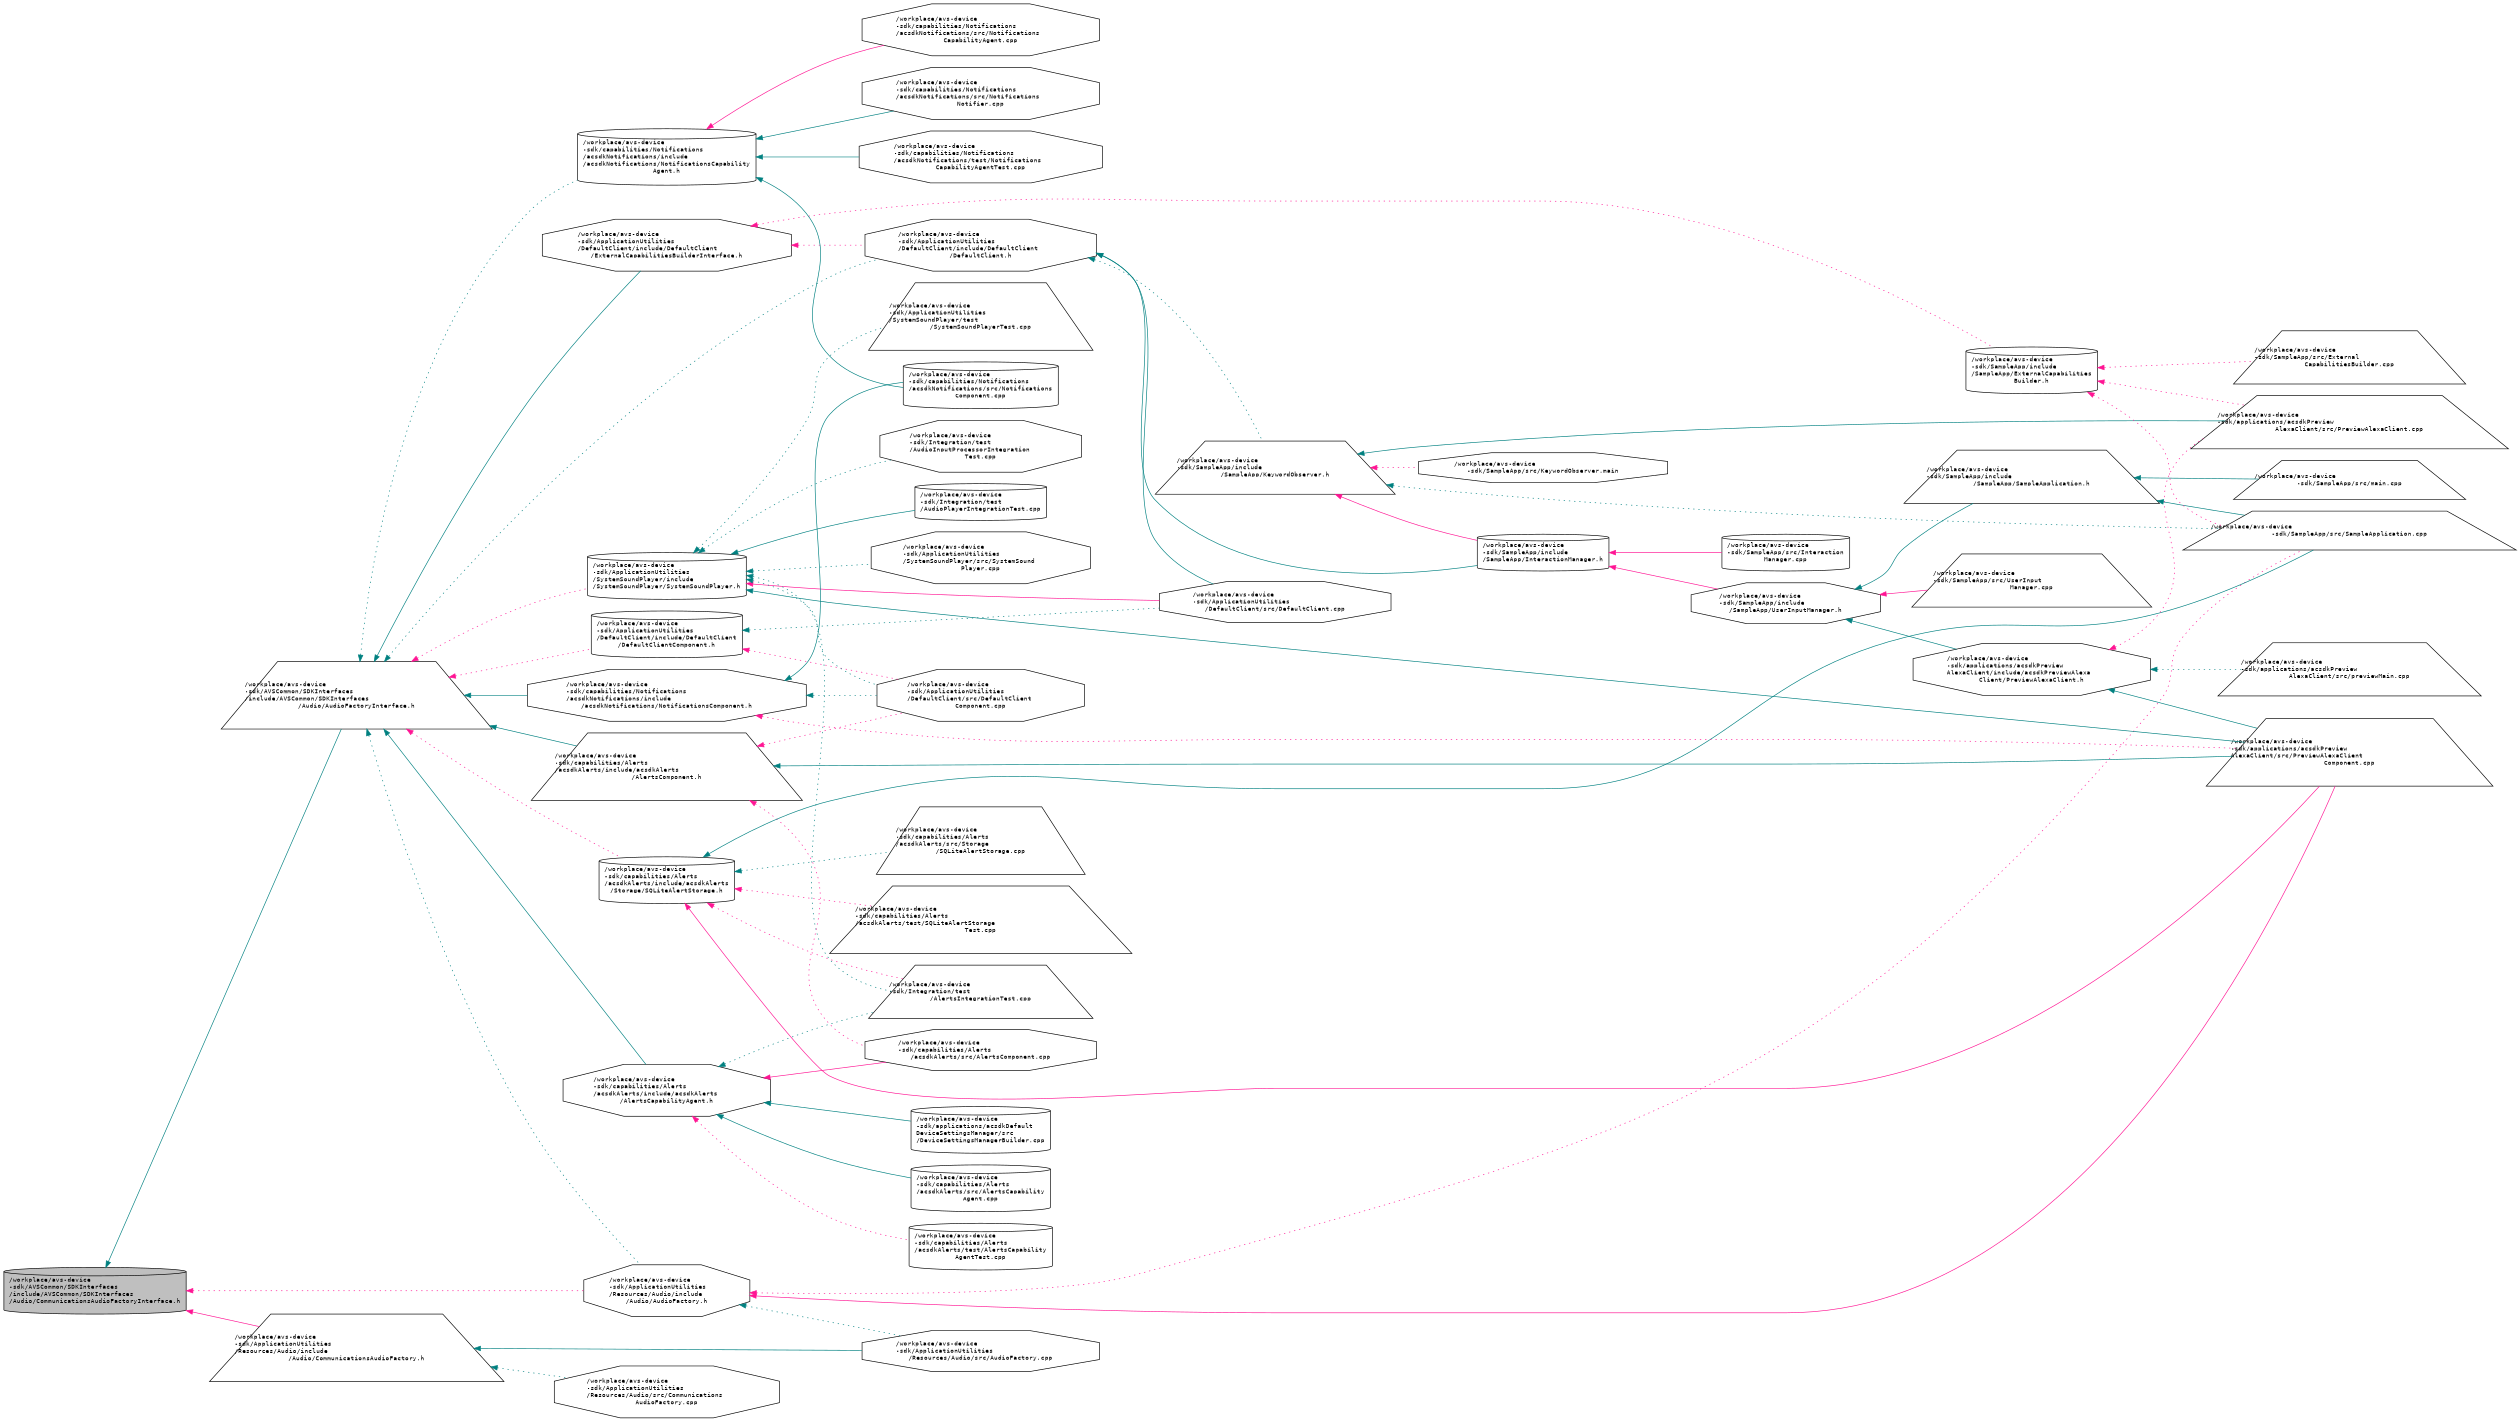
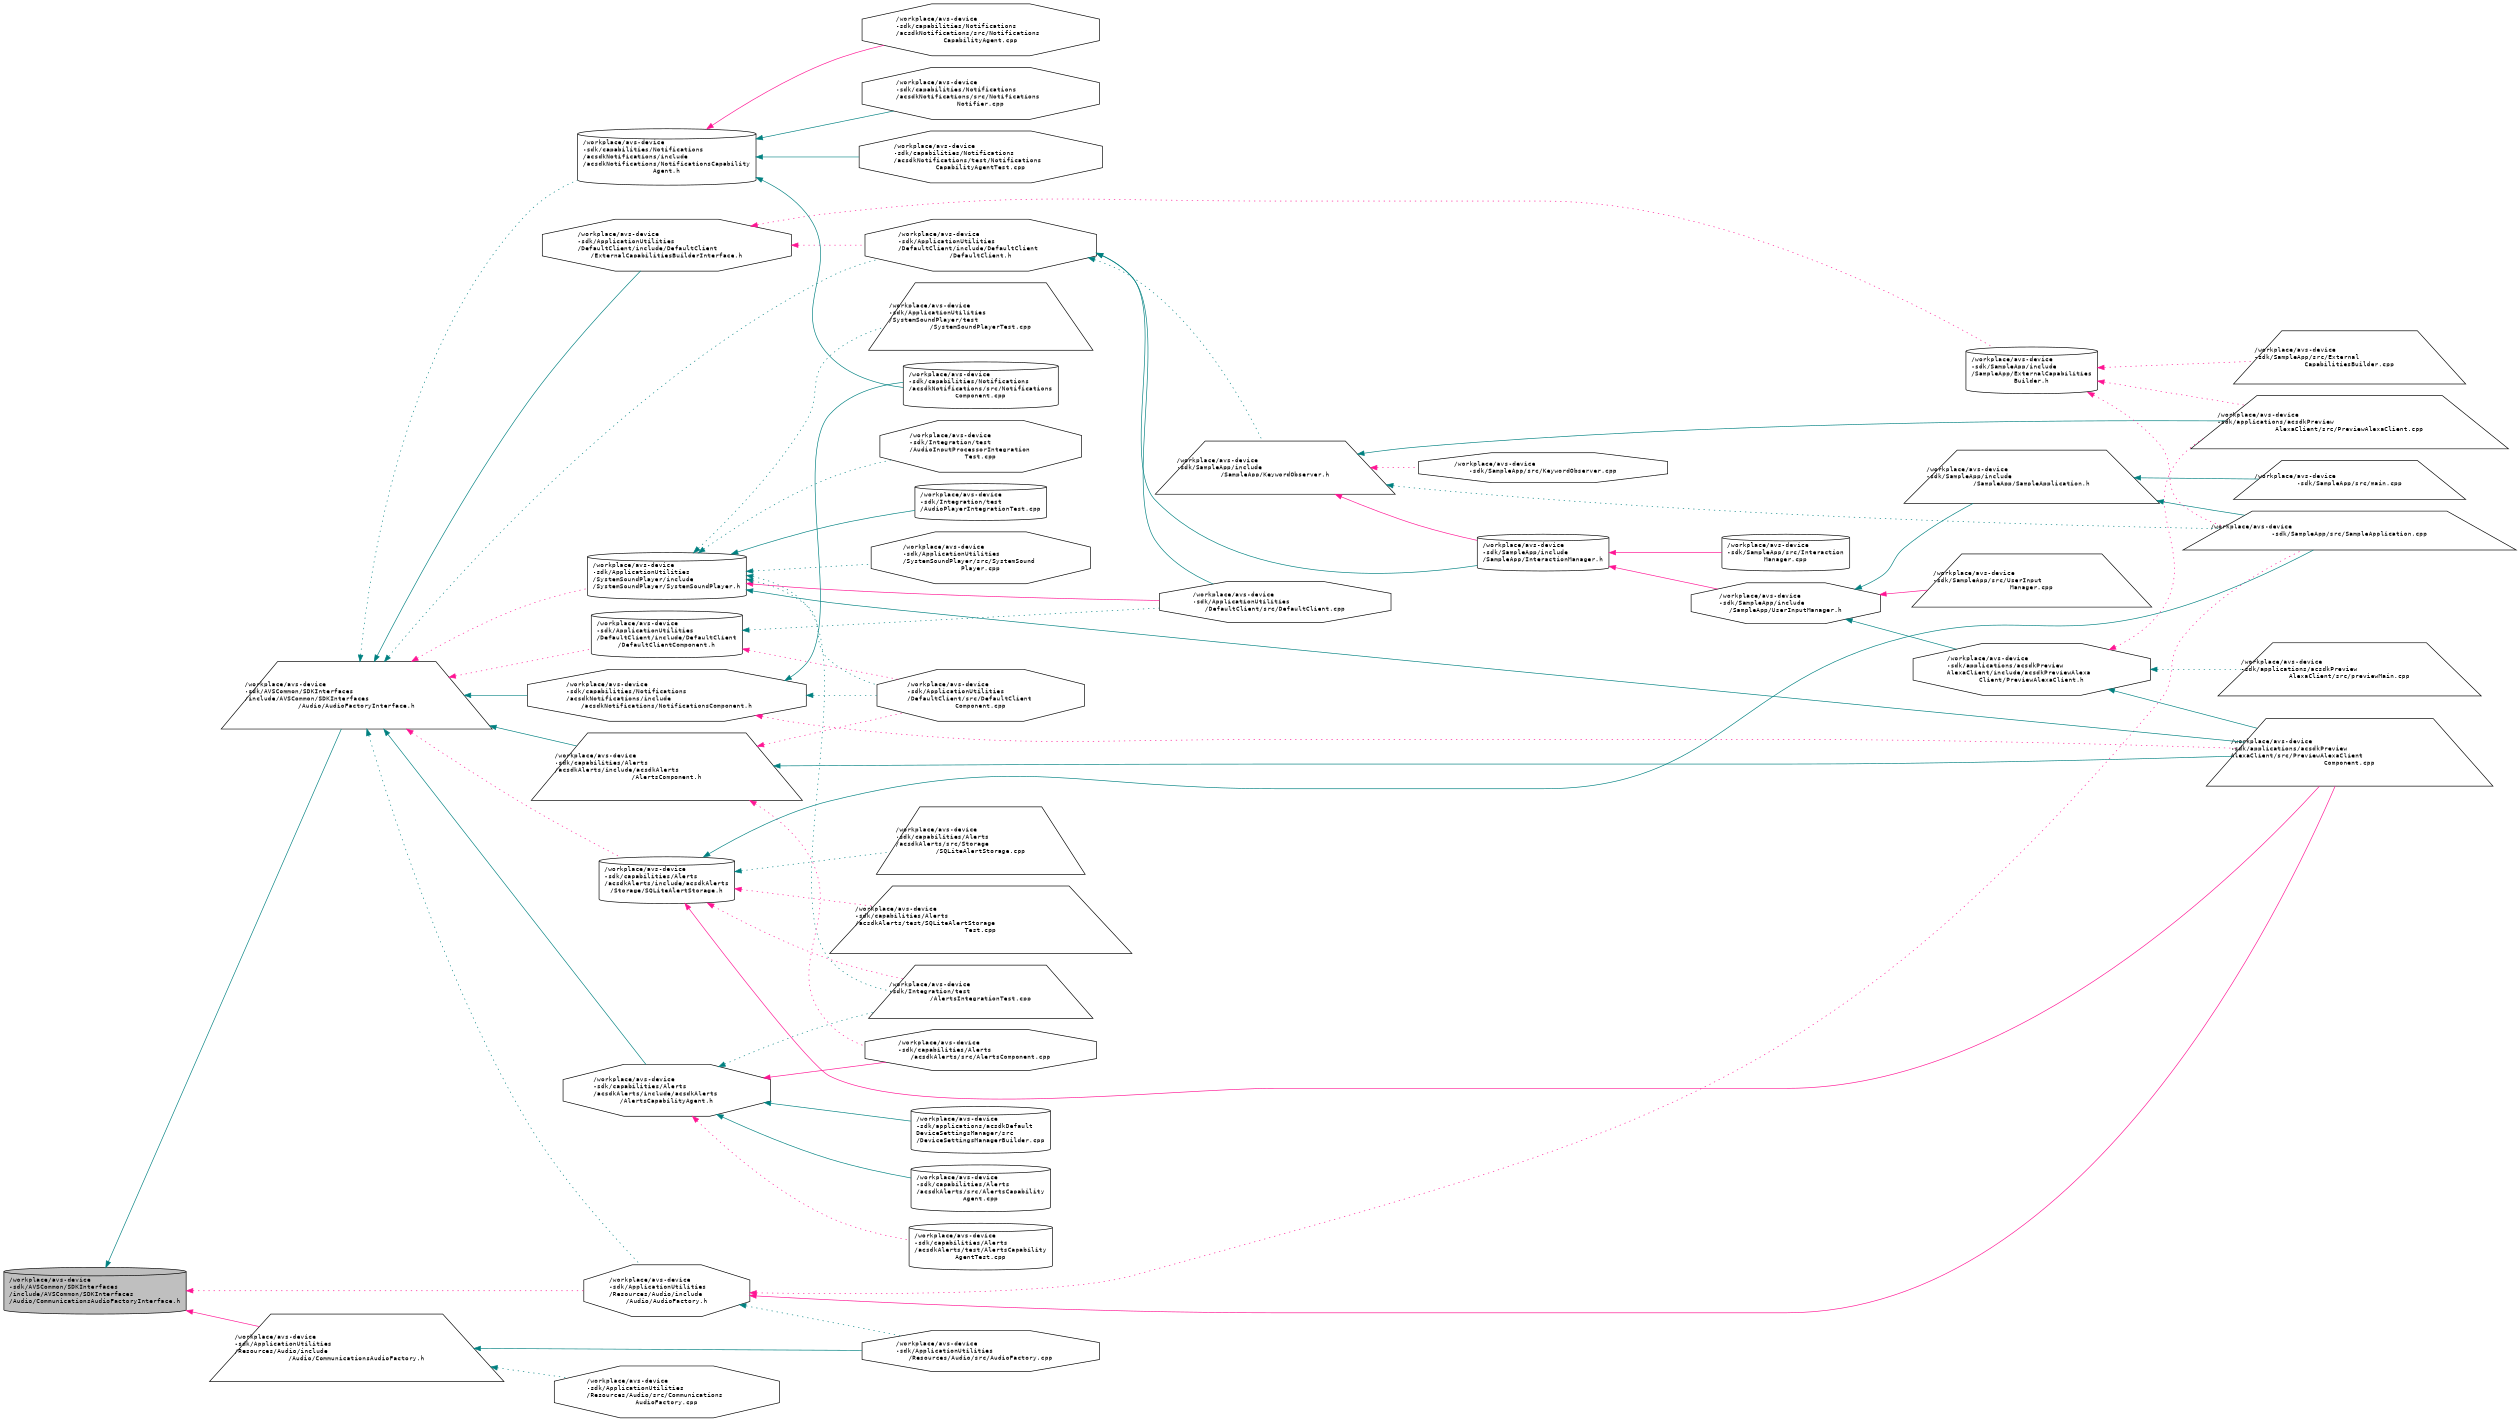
(1543, 468) -> (1543, 468)
